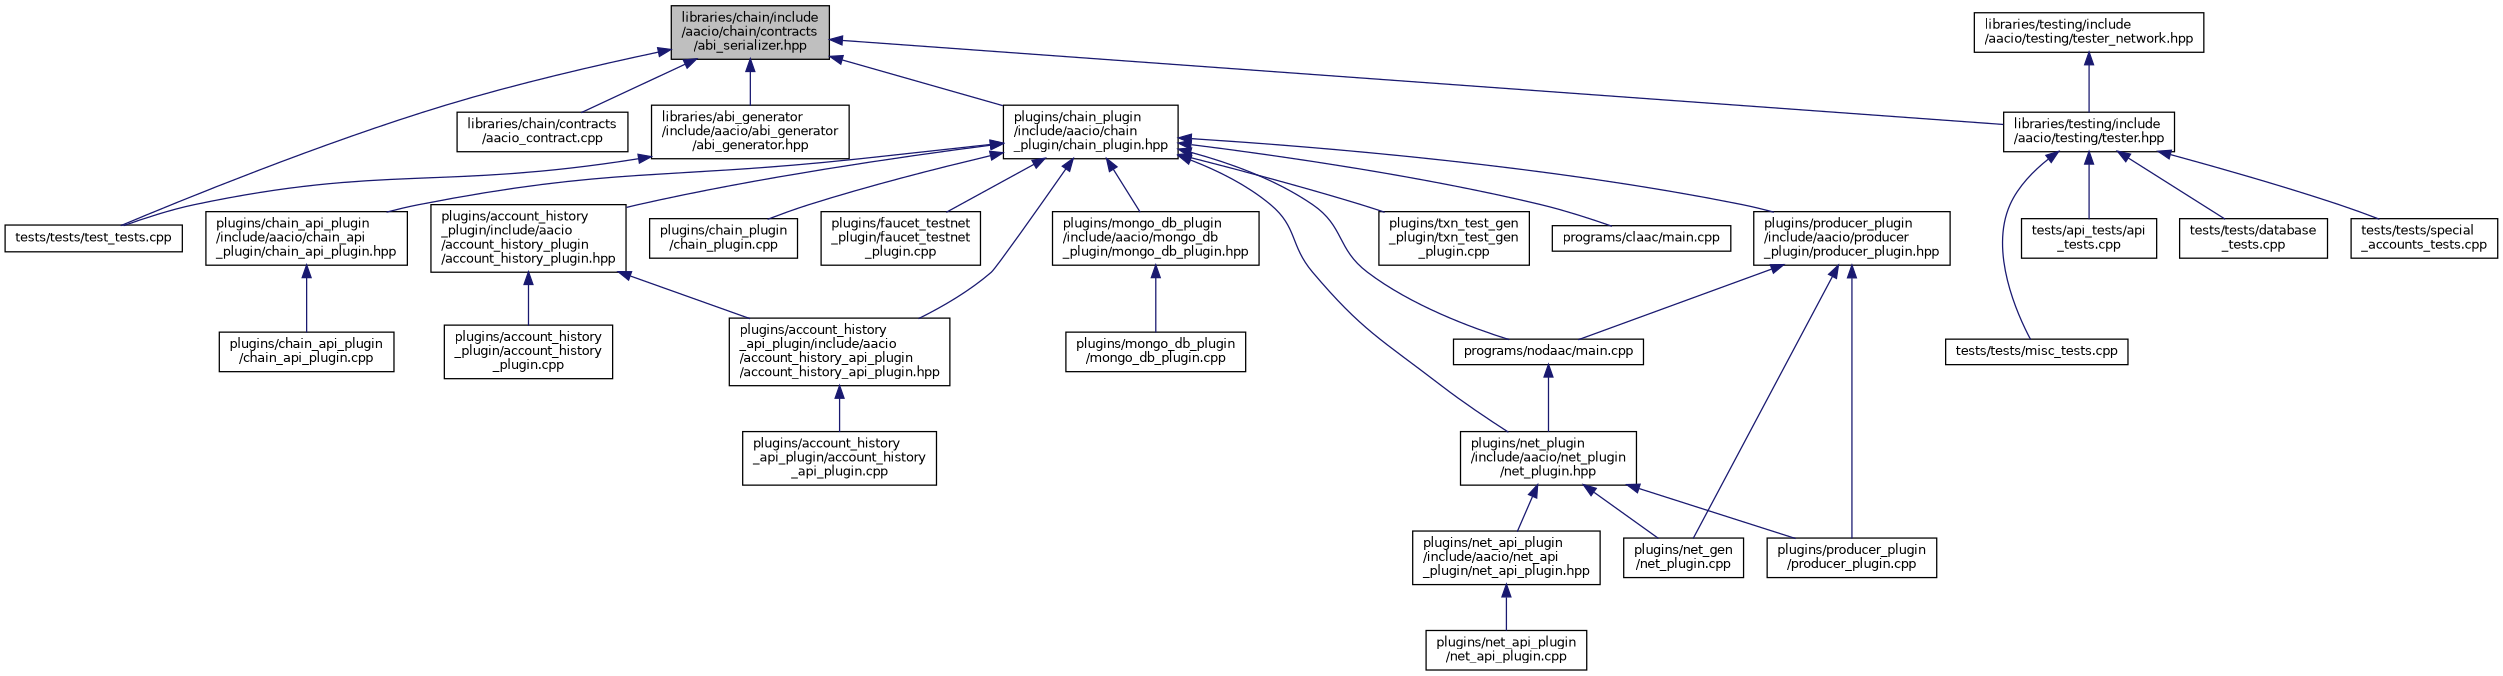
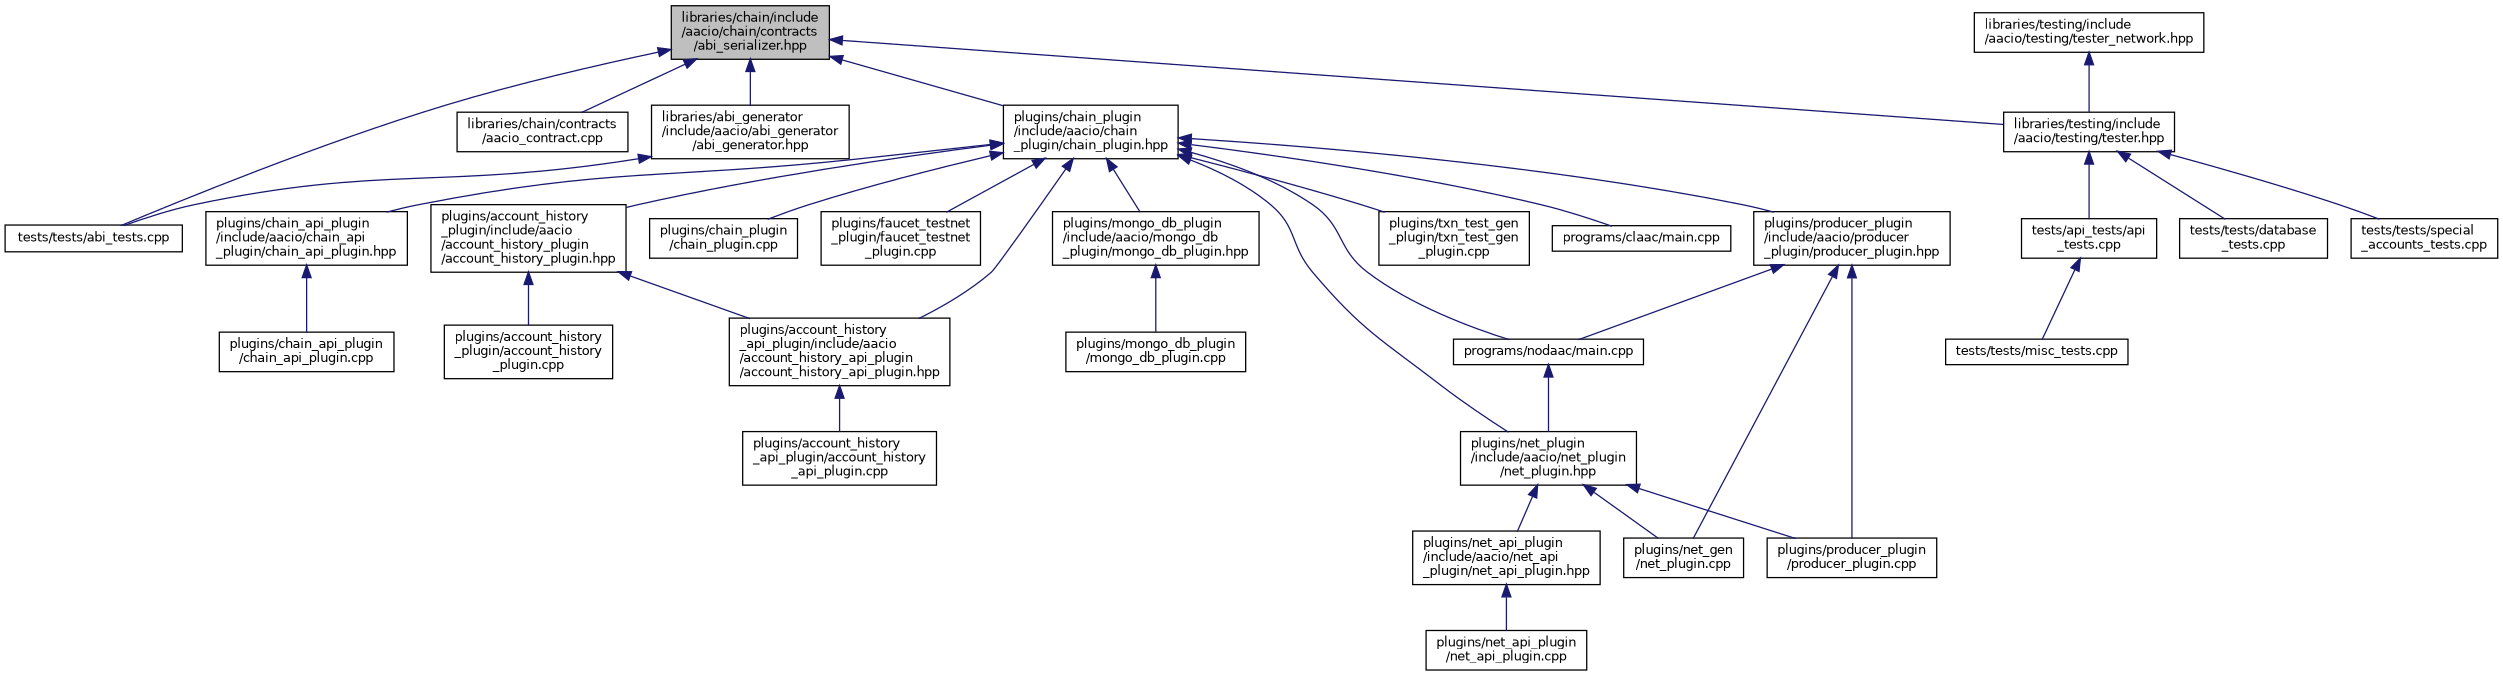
(94, 238) -> (94, 238)
(2003, 244) -> (2058, 305)
